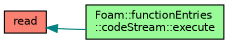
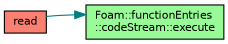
(72, 29) -> (61, 15)
